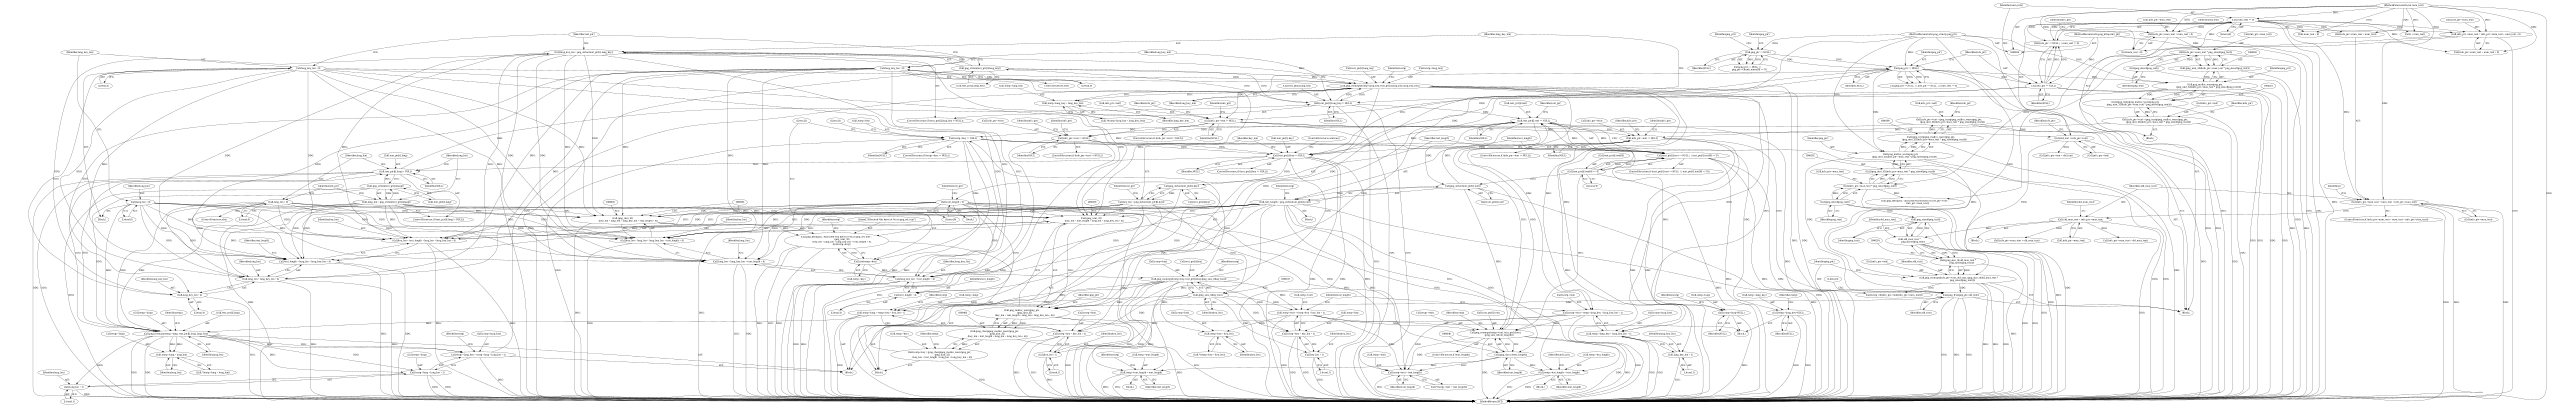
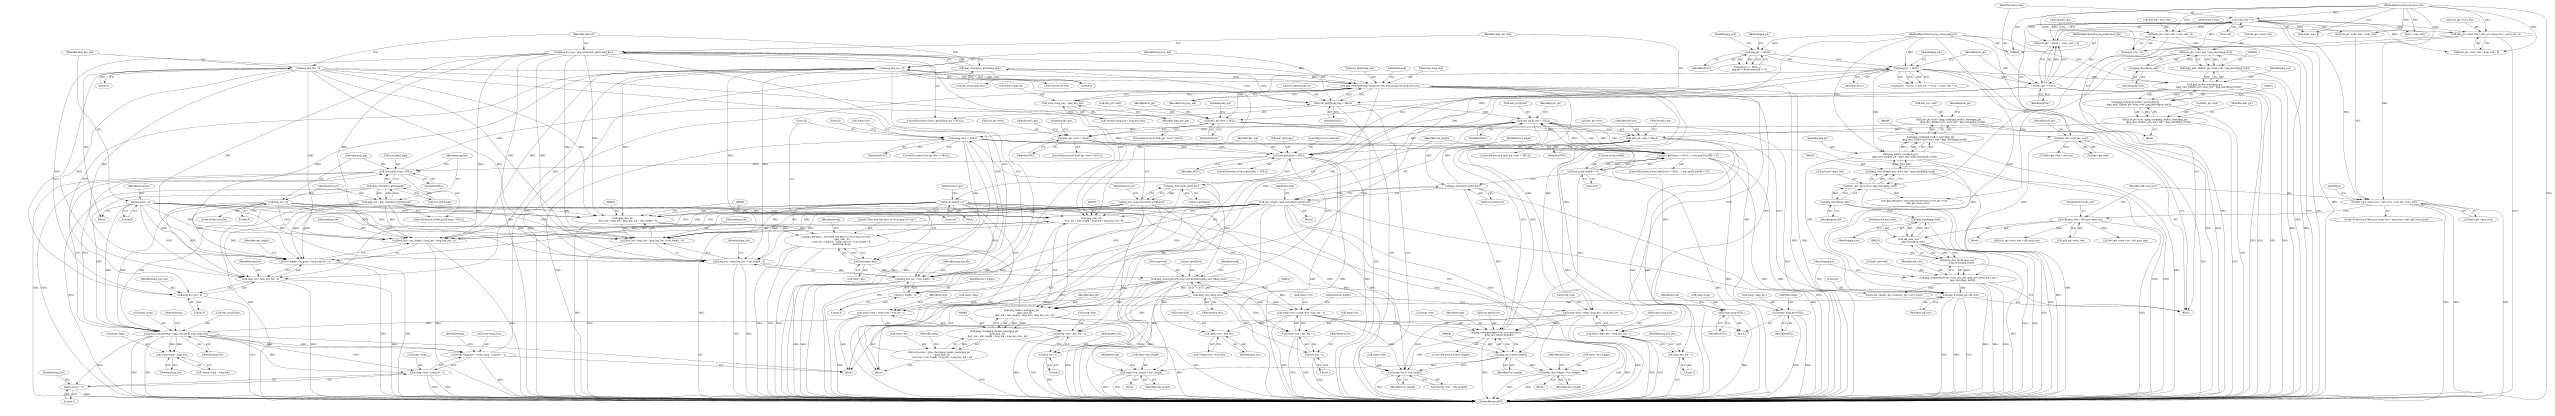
(2097, 34) -> (2097, 34)
(485, 219) -> (476, 220)
